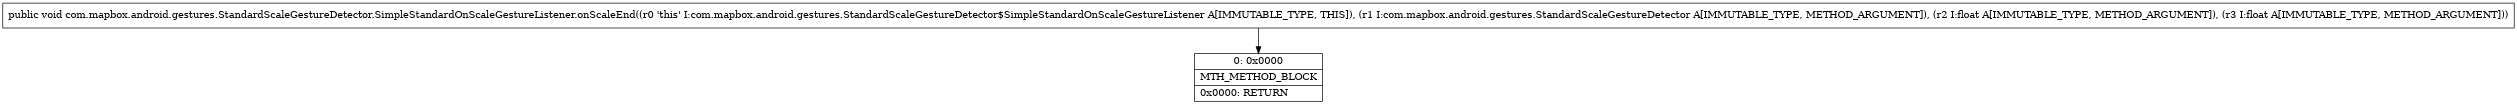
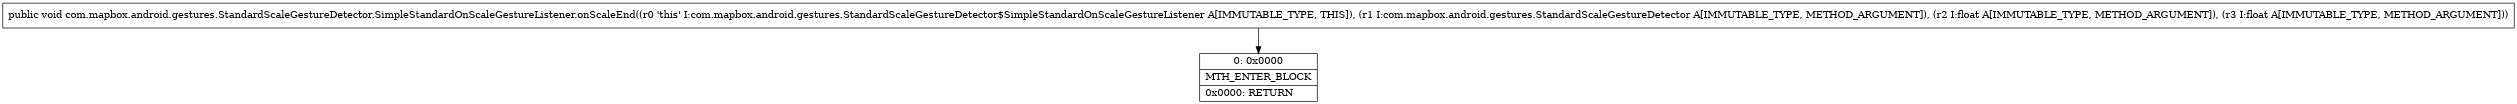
(1258, 77) -> (1258, 77)
